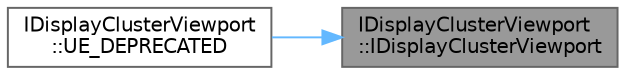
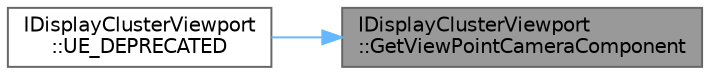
(480, 37) -> (522, 37)
